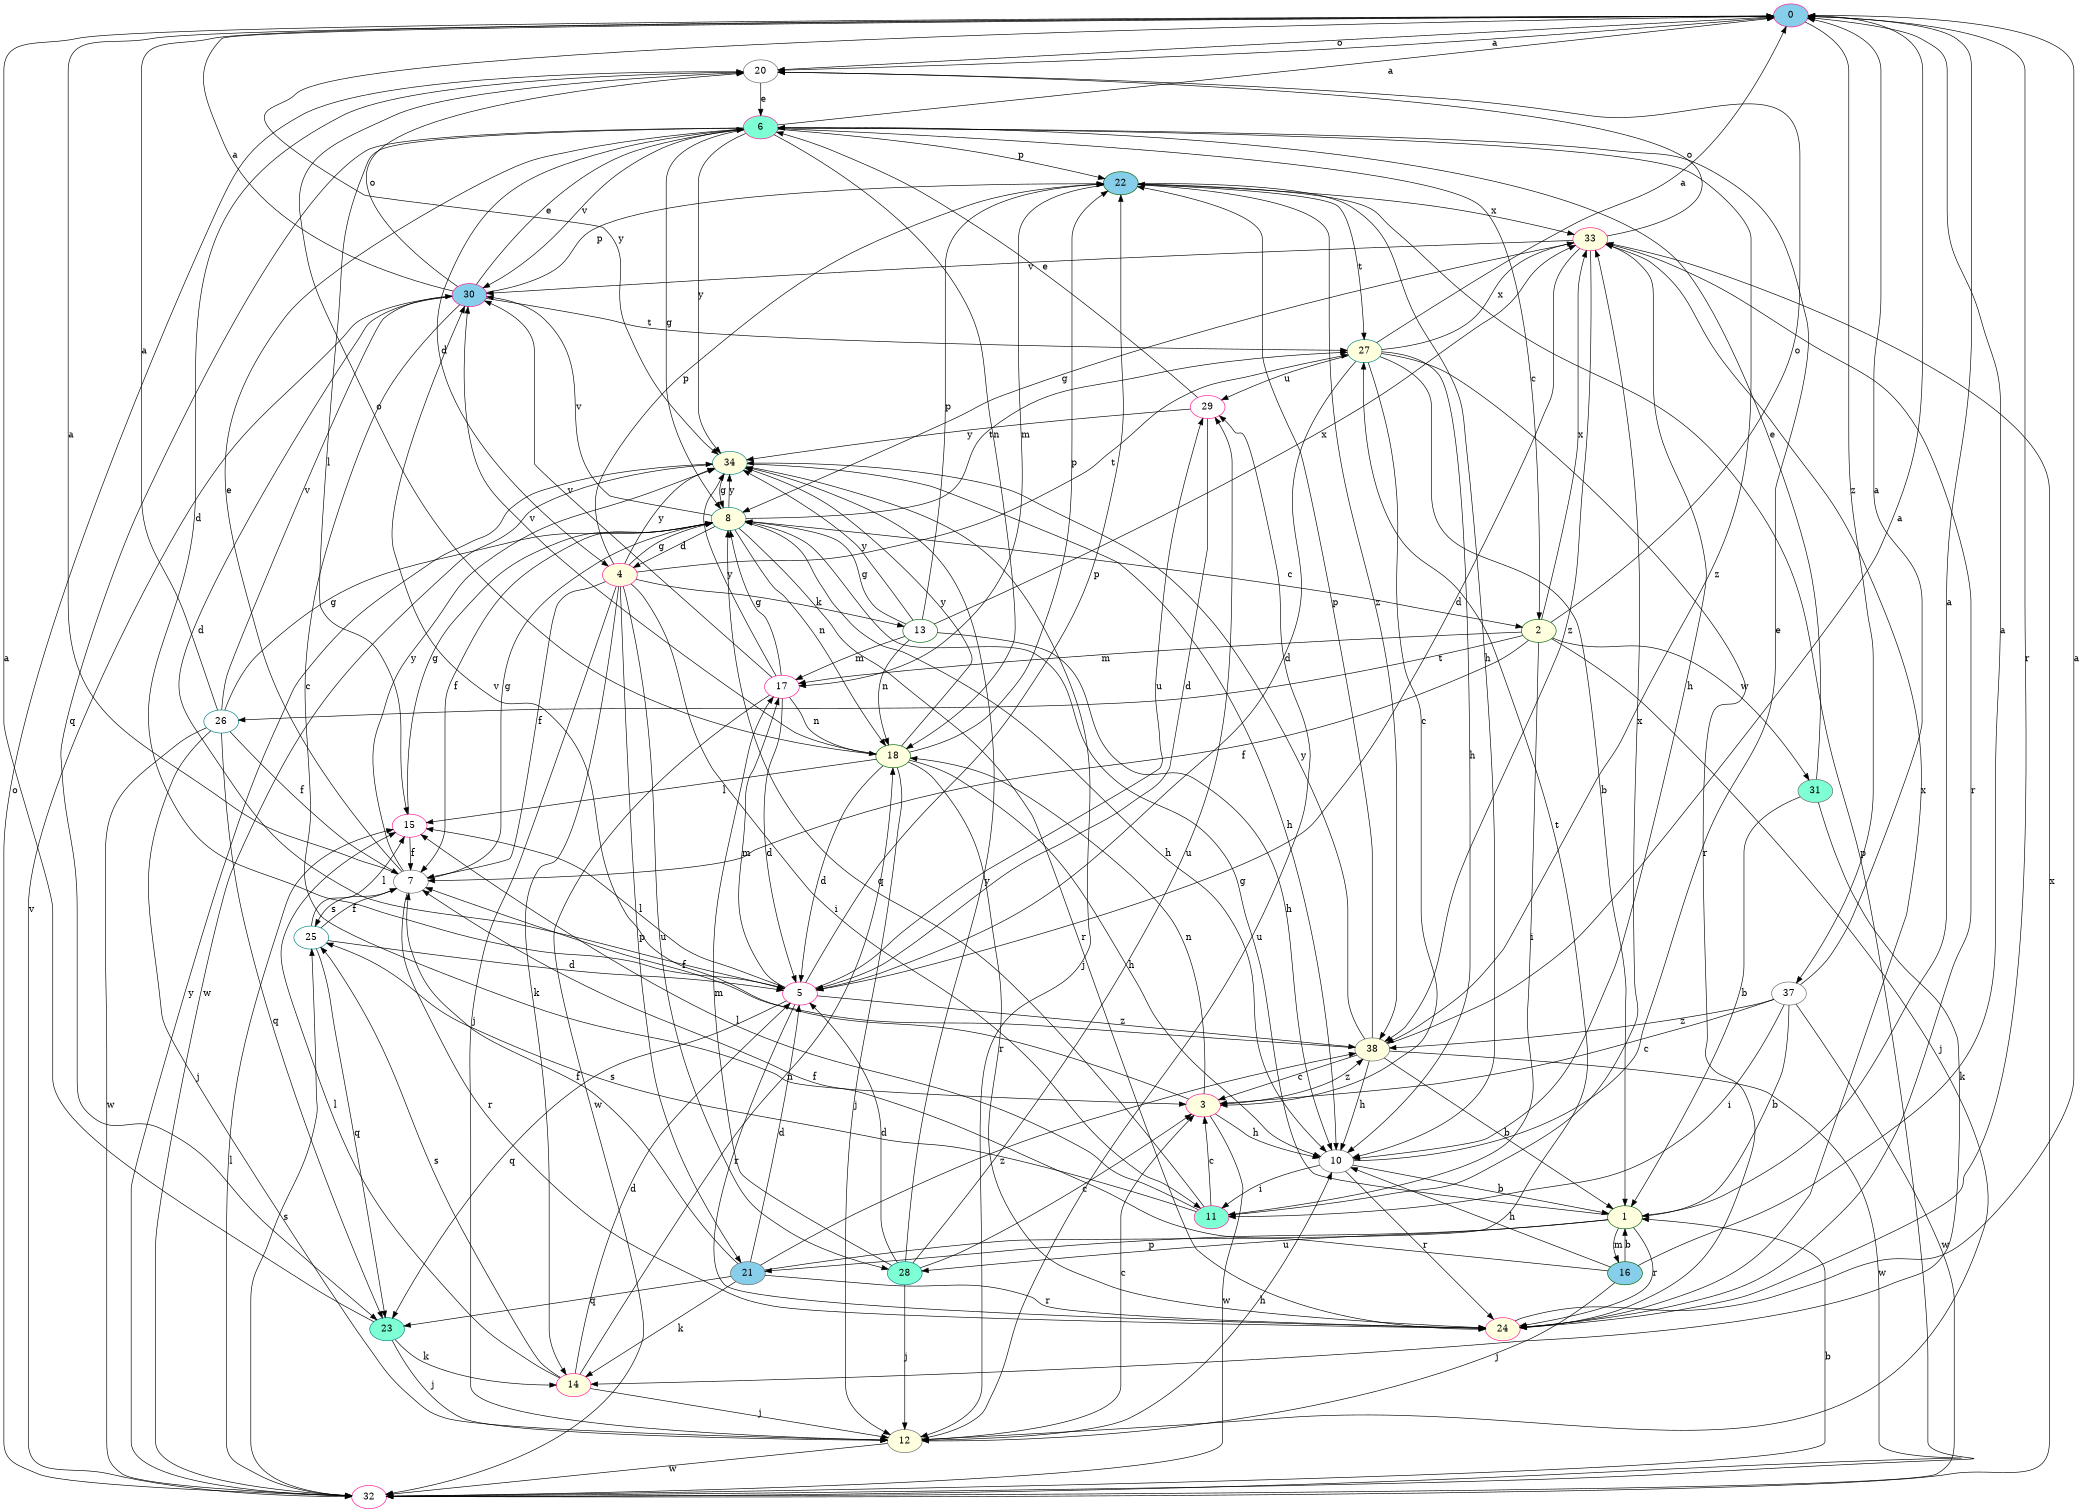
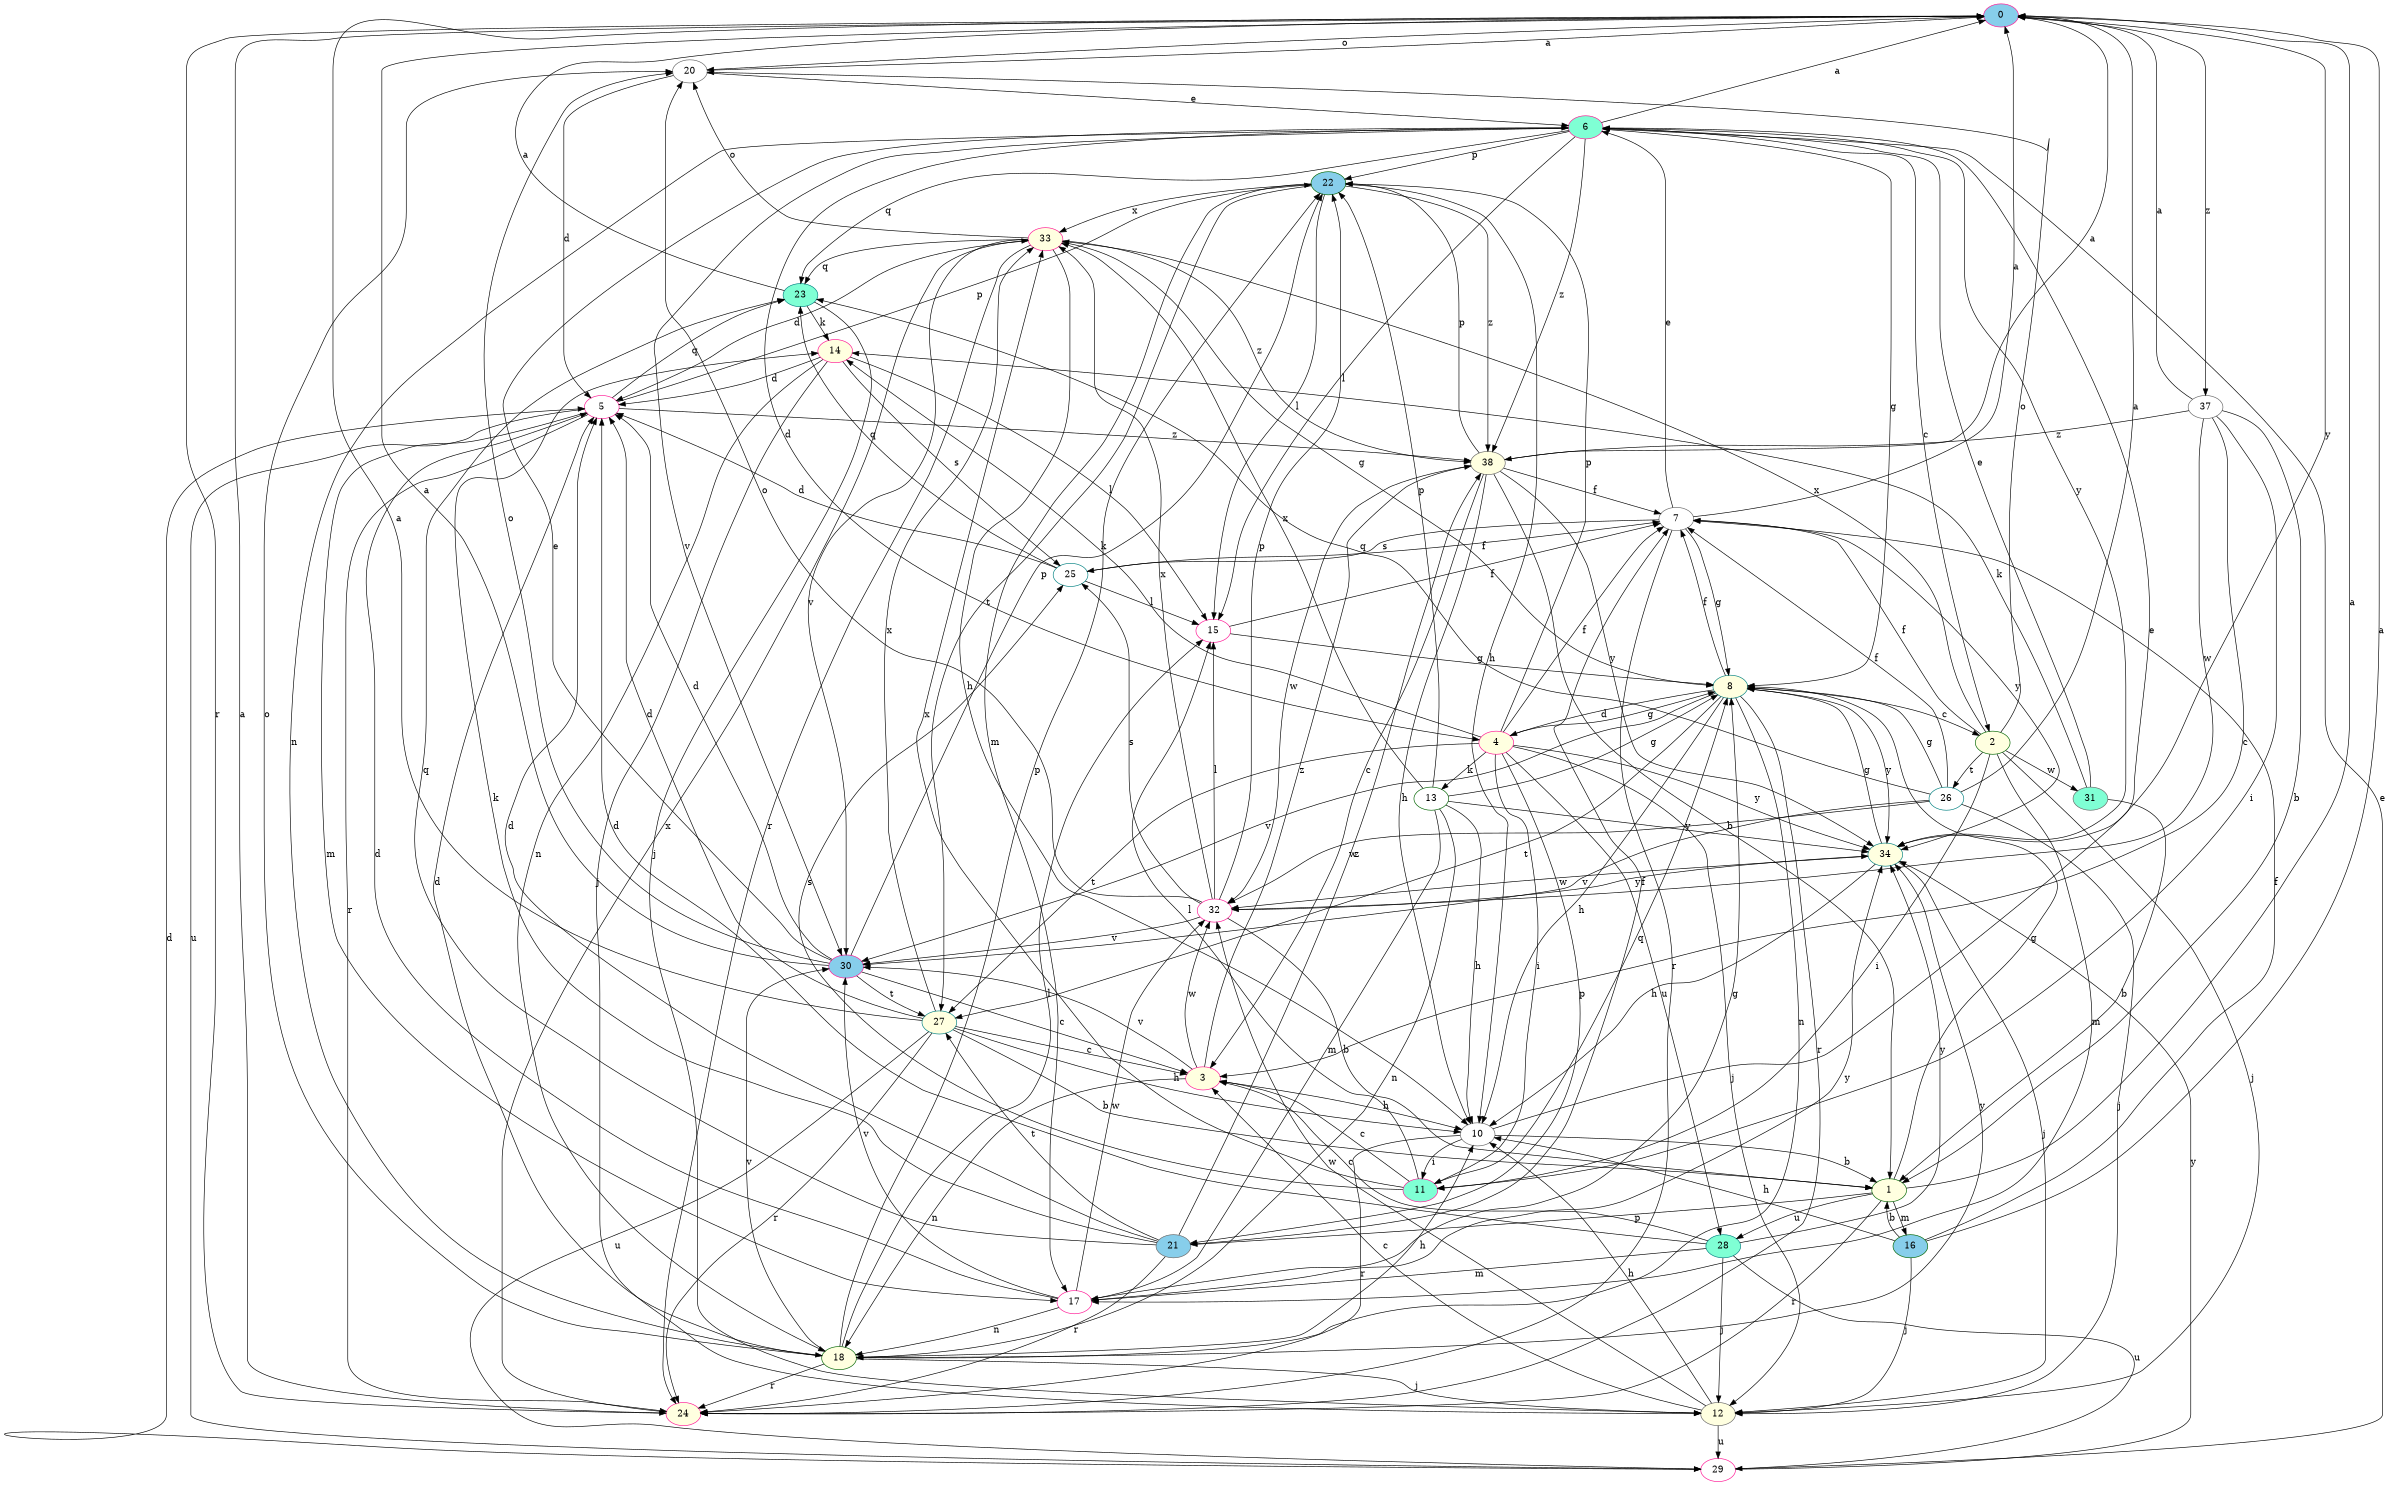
none -> (913, 244)
(607, 888) -> (1286, 409)
(28, 950) -> (1036, 945)
